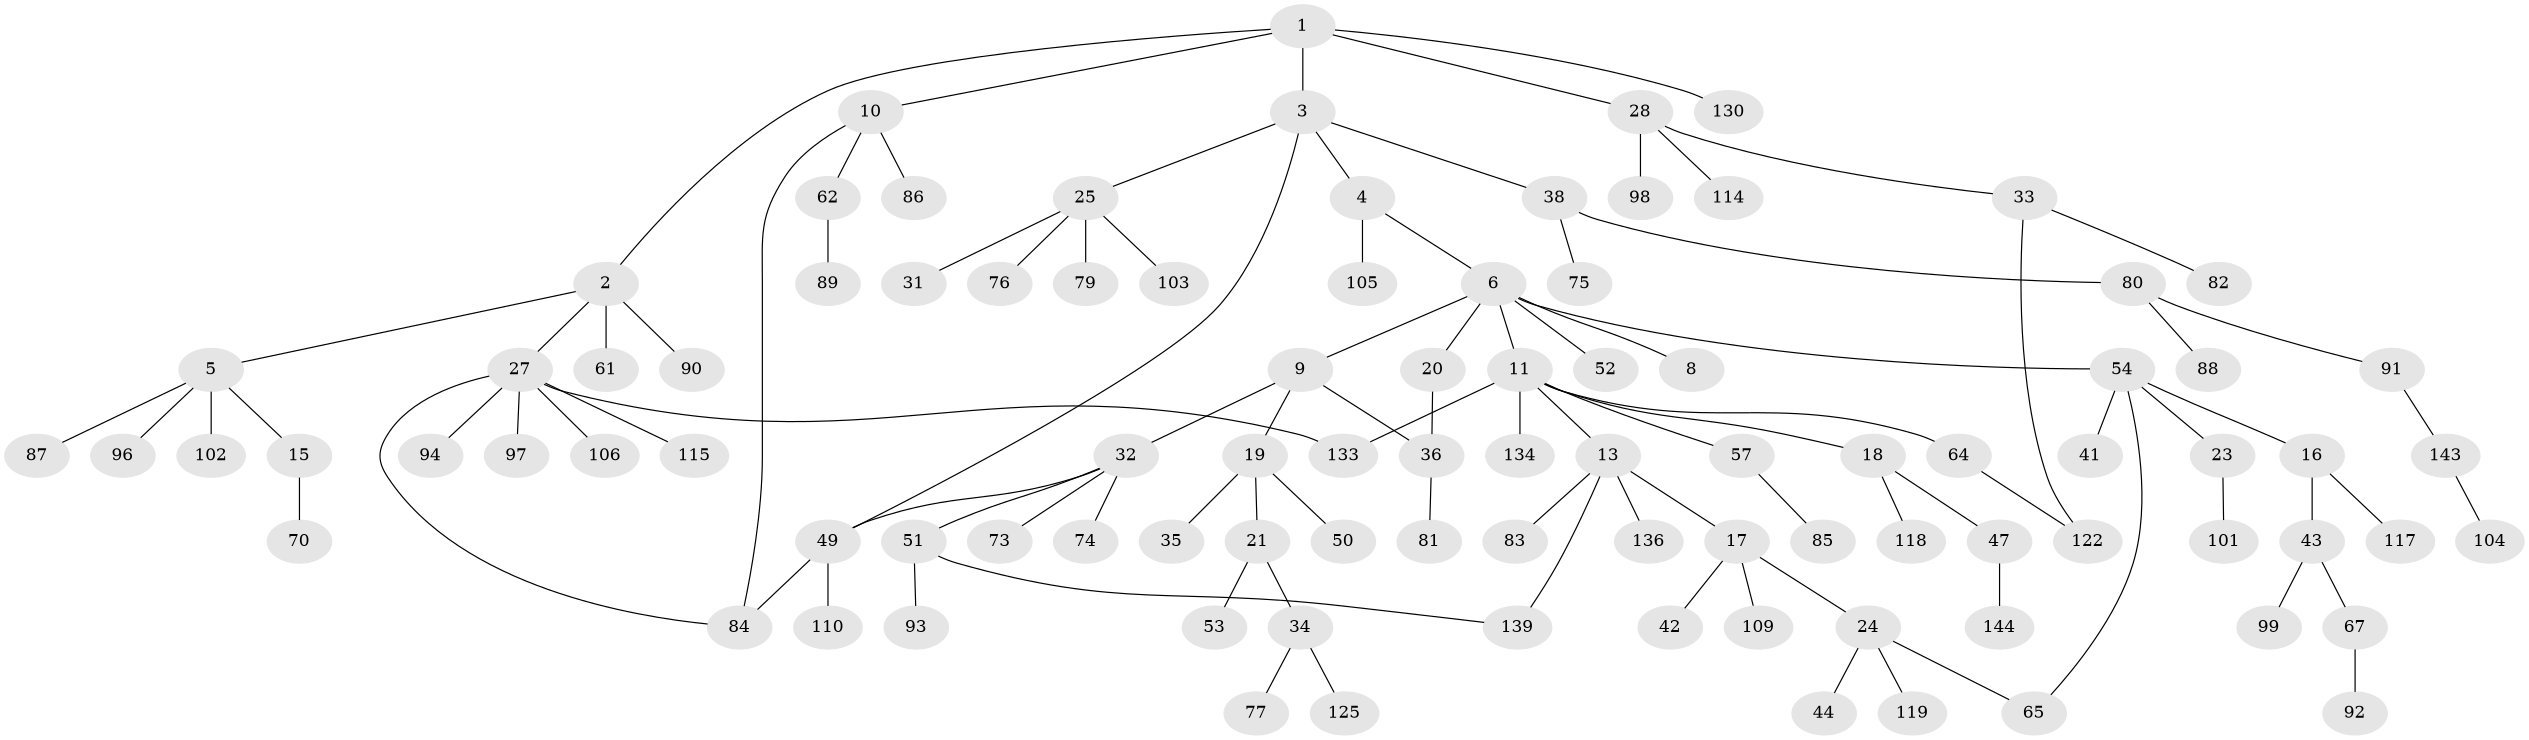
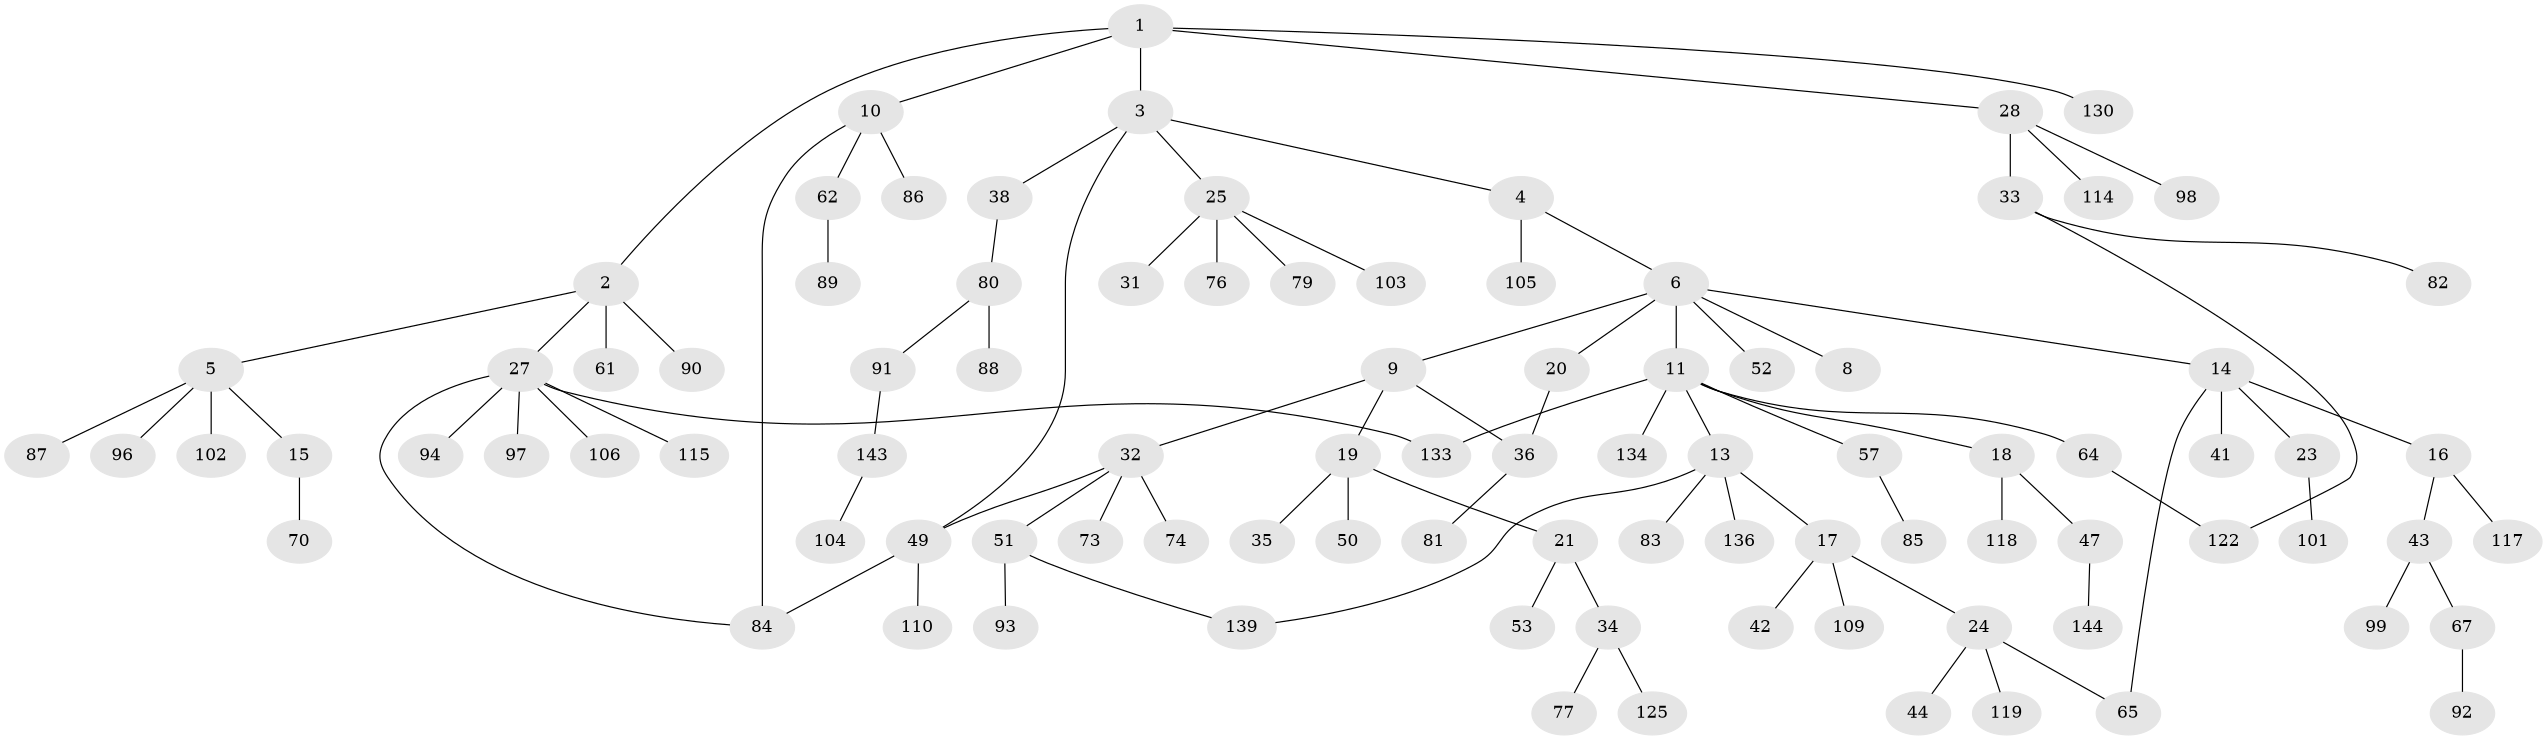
(1580, 284) -> none
(2122, 370) -> (2221, 370)
